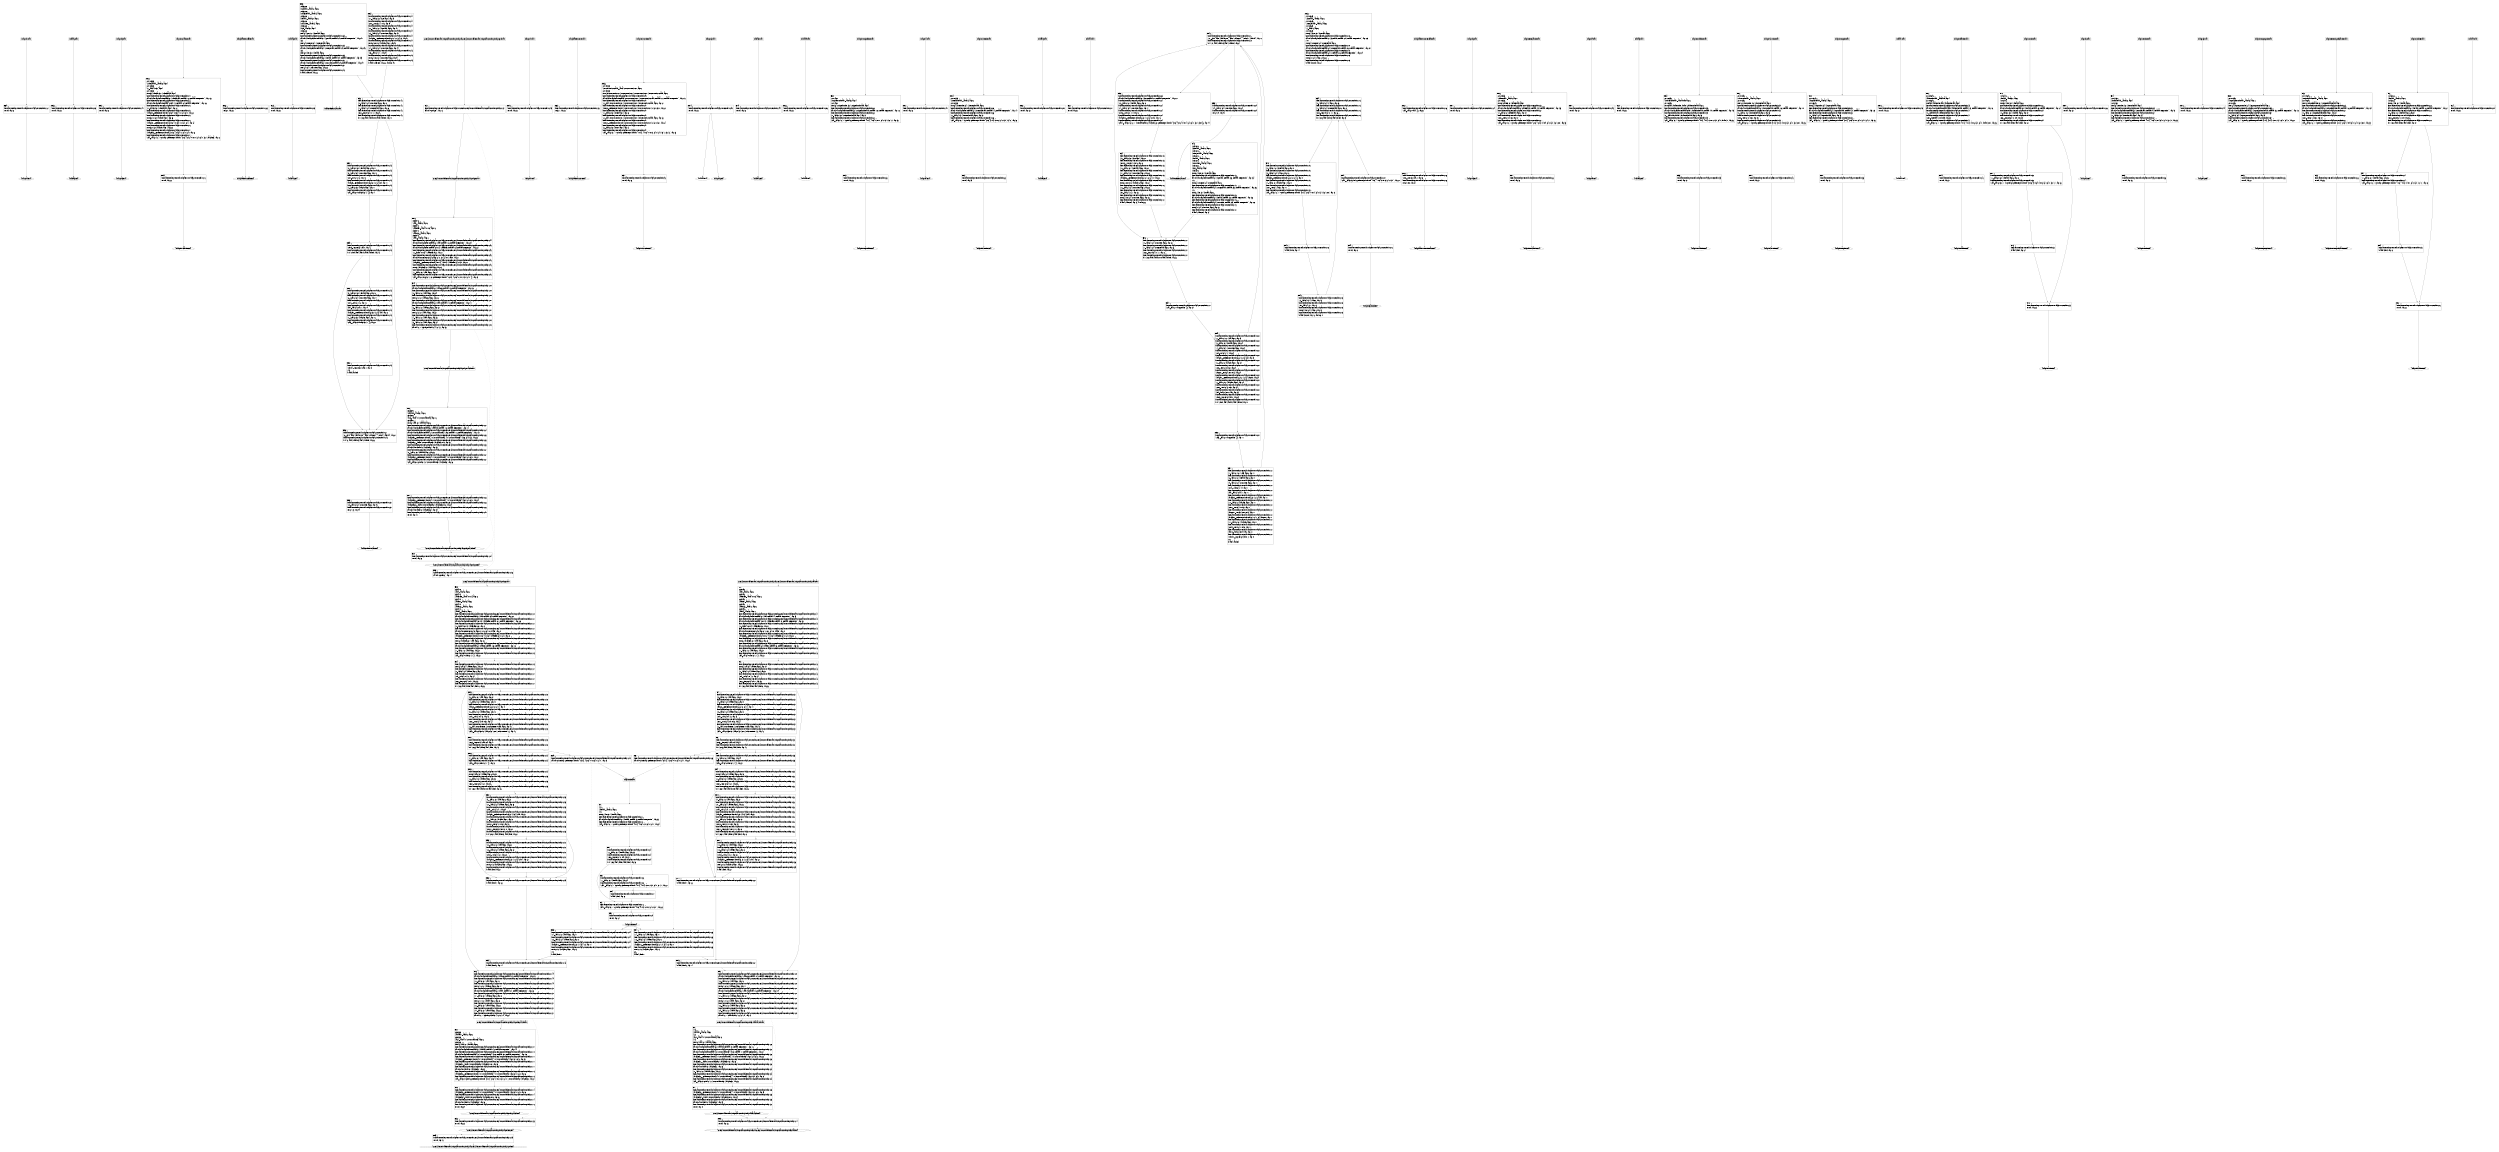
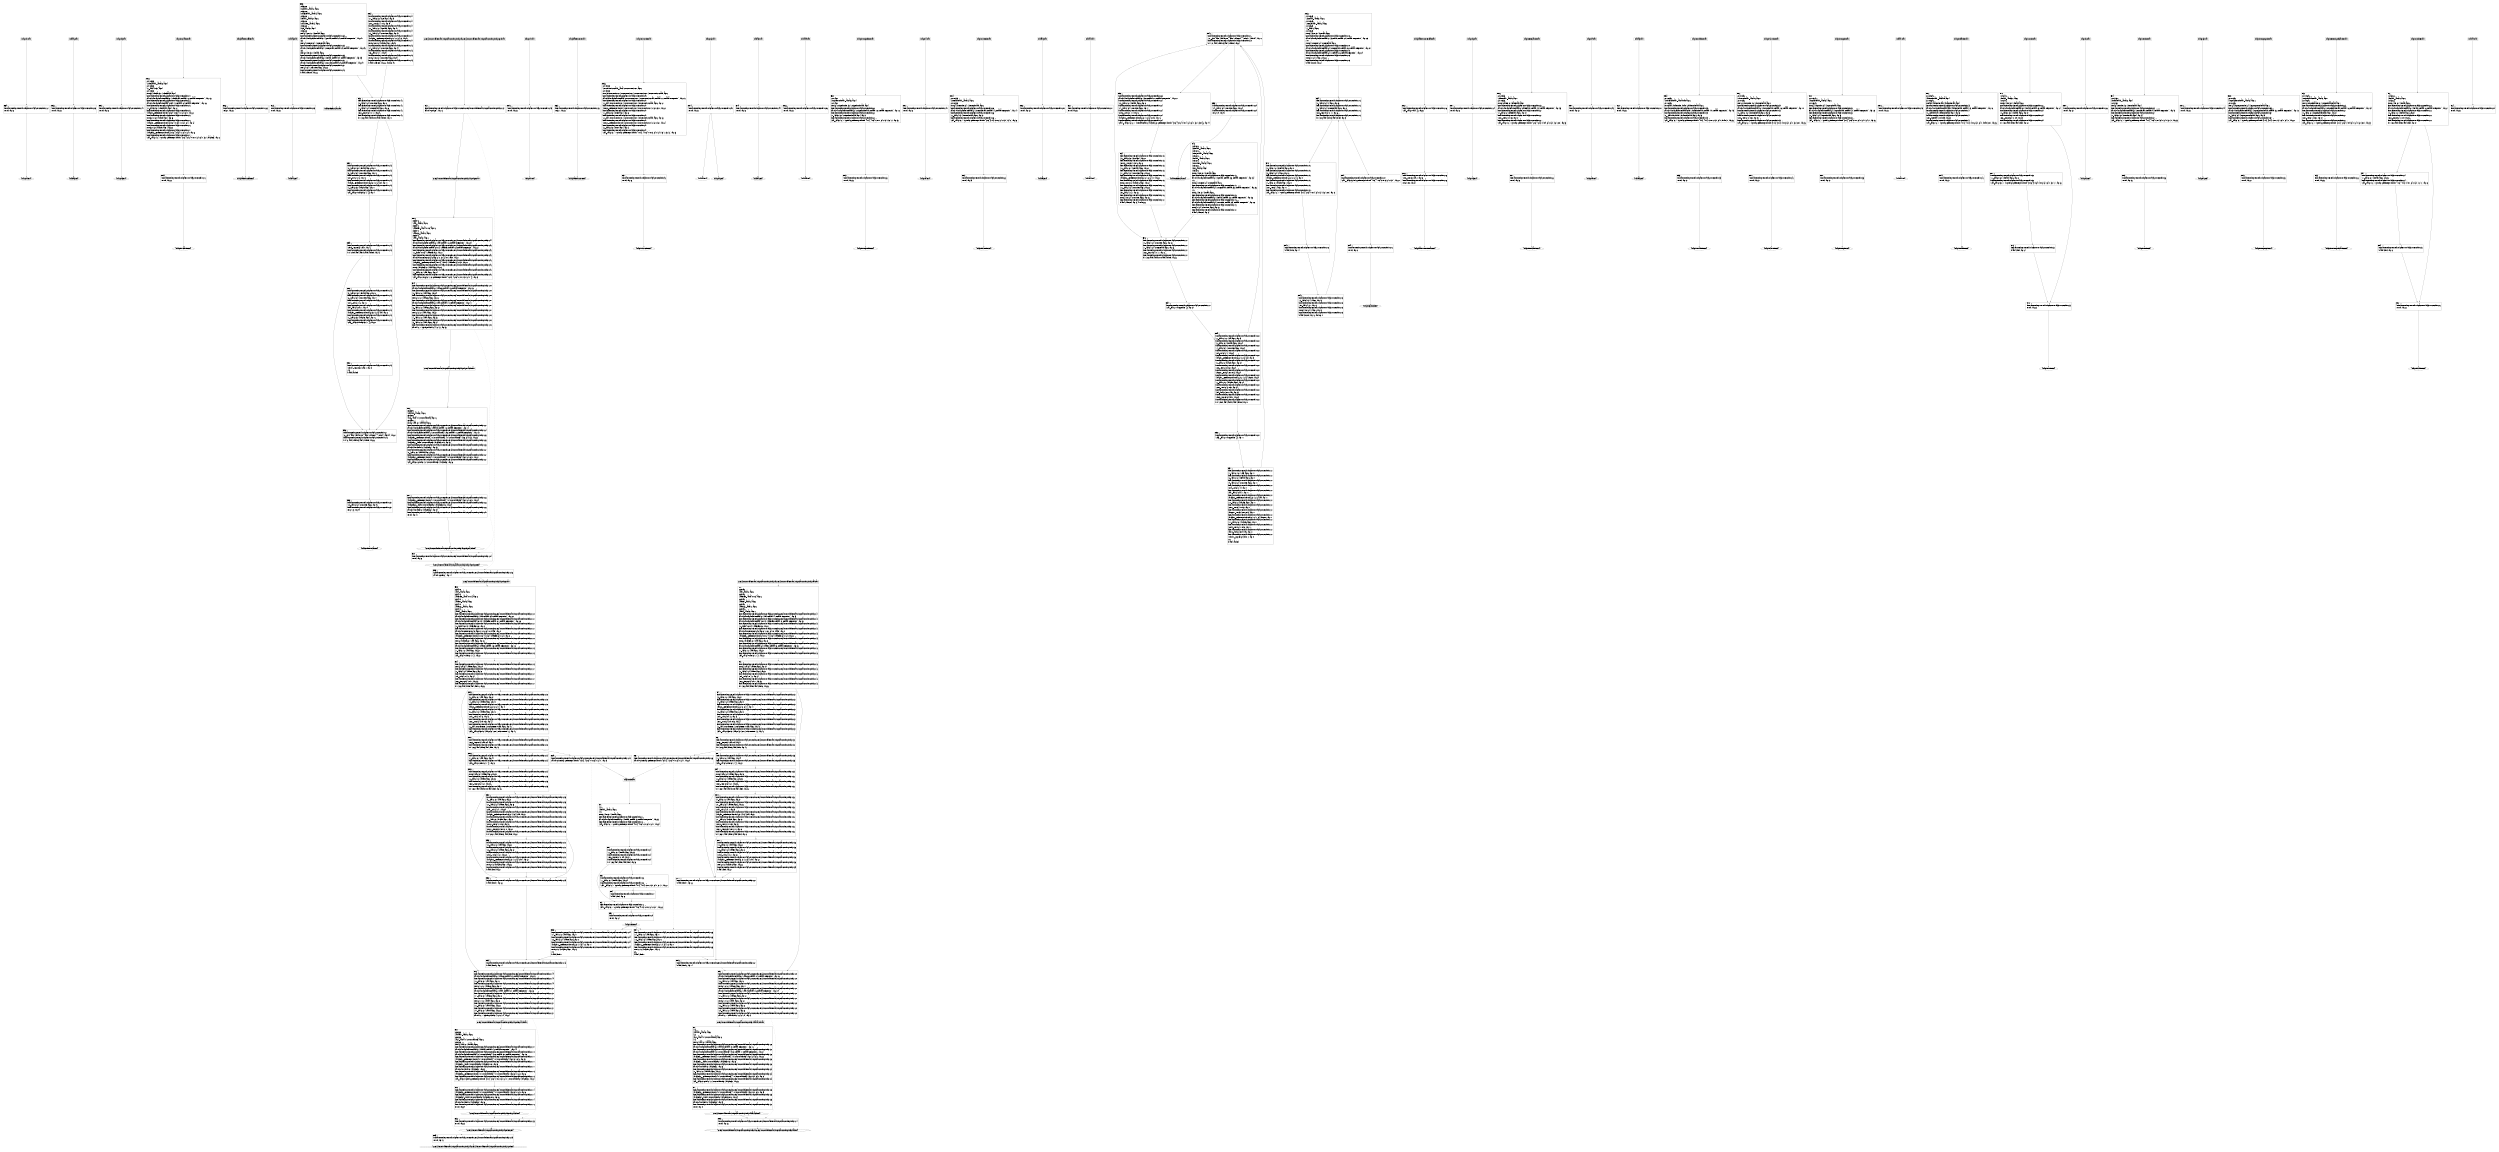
none -> (1090, 179)
(1238, 488) -> (1237, 488)
